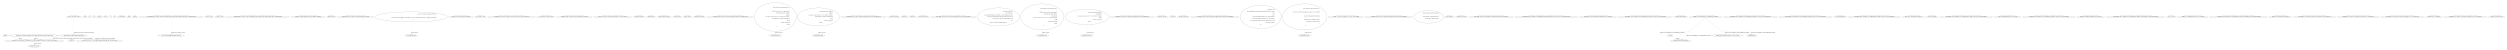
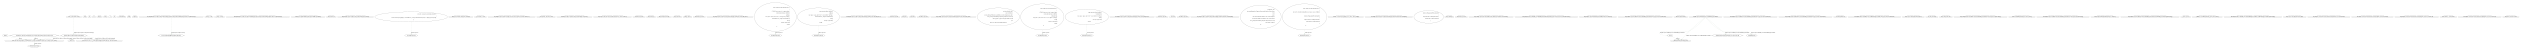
none -> (1946, 17)
